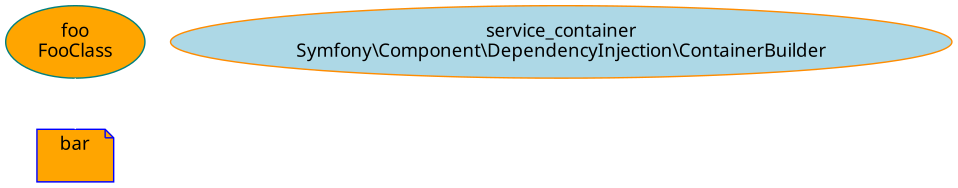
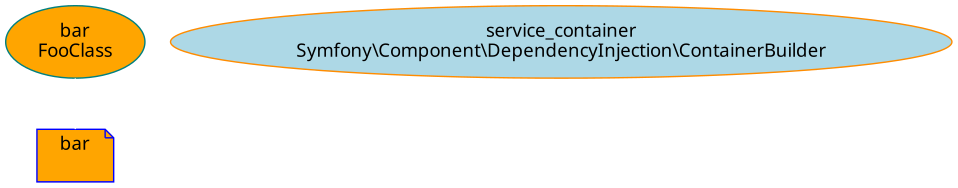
(75, 42) -> (75, 42)
